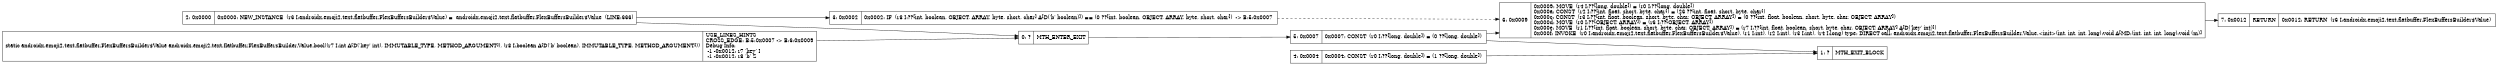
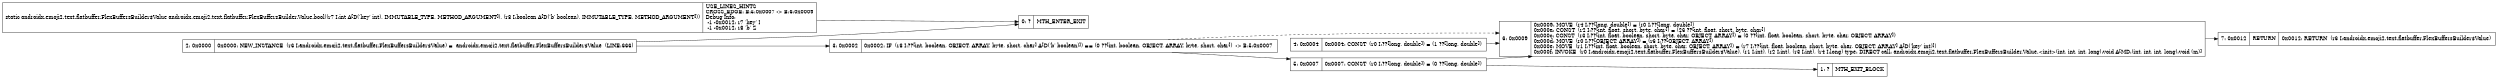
(1188, 37) -> (1229, 56)
(1650, 55) -> (1491, 43)
